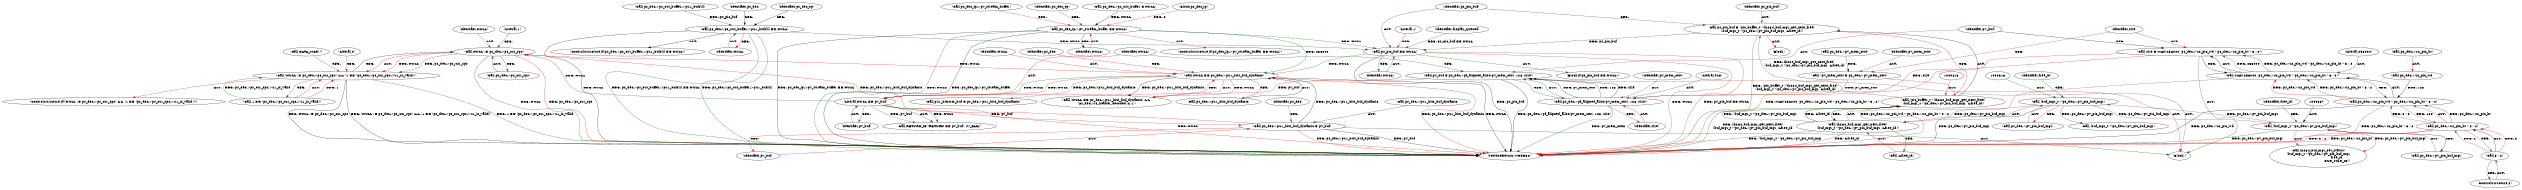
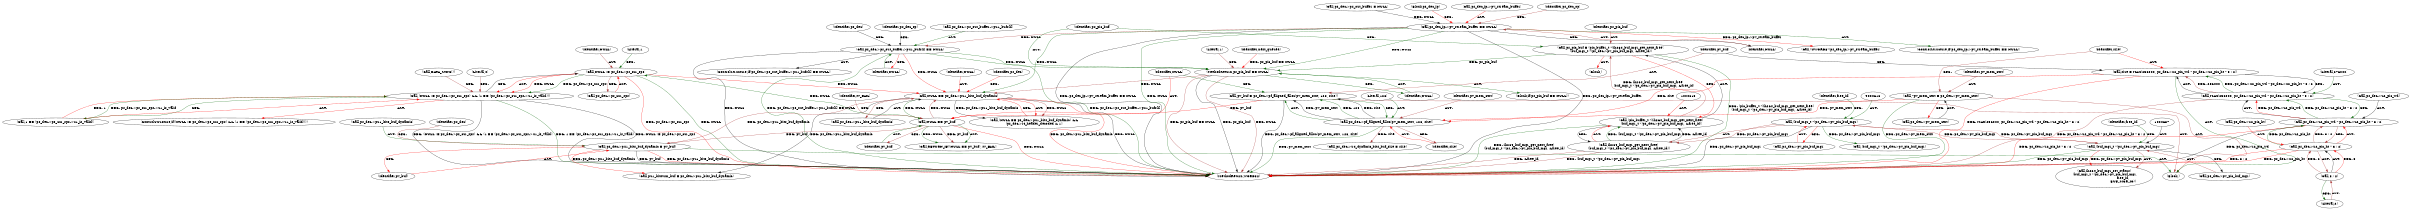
(724, 17) -> (953, 37)
(1043, 17) -> (1482, 17)
(1160, 17) -> (1449, 17)
(1457, 29) -> (1261, 50)
none -> (1059, 34)
(1158, 40) -> (1717, 34)
none -> (1841, 50)
(306, 52) -> (439, 72)
(1317, 52) -> (1047, 62)
(1395, 52) -> (1238, 72)
(2359, 52) -> (2334, 72)
(504, 62) -> (608, 83)
(2412, 63) -> (2263, 139)
(1853, 64) -> (1952, 108)
(493, 66) -> (619, 86)
(1712, 76) -> (1377, 96)
(1998, 76) -> (1873, 96)
none -> (919, 77)
(1089, 81) -> (812, 125)
(1314, 87) -> (782, 113)
(2416, 88) -> (2382, 108)
(1745, 95) -> (1677, 115)
none -> (855, 96)
(865, 102) -> (937, 122)
(904, 105) -> (591, 167)
none -> (1934, 108)
(2425, 114) -> (2340, 134)
(940, 126) -> (958, 147)
(1609, 126) -> (1295, 147)
(2486, 139) -> (2327, 159)
none -> (1367, 147)
(1902, 156) -> none
none -> (1671, 168)
(2495, 183) -> (2330, 204)
